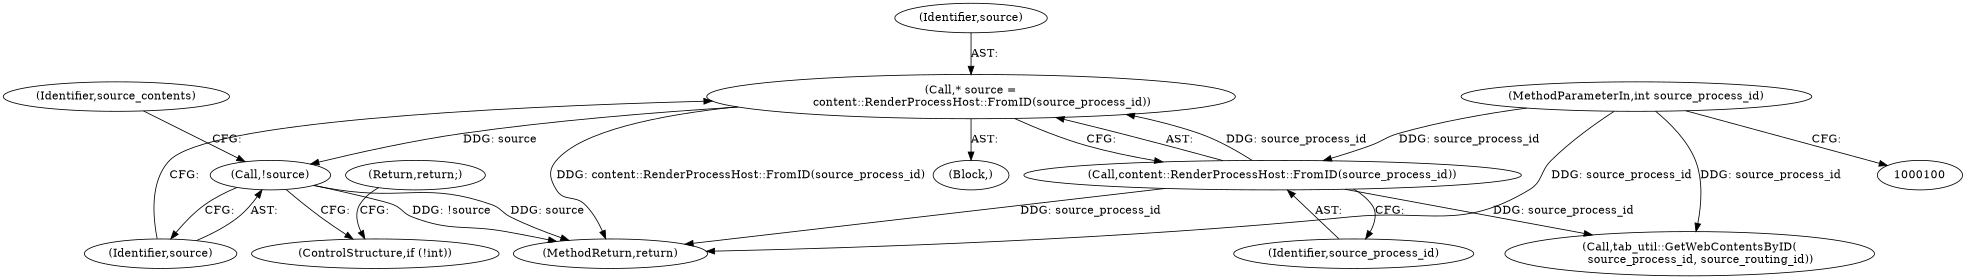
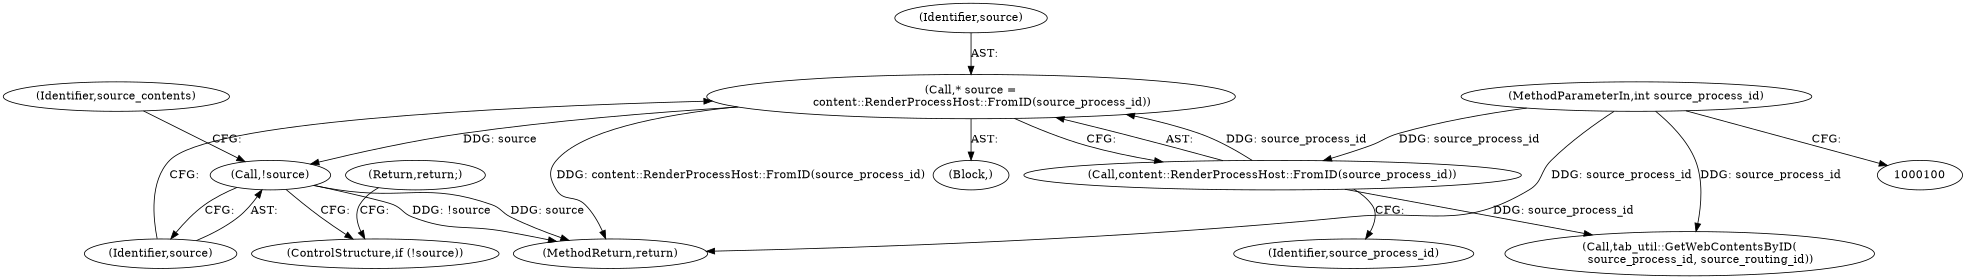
(1313, 214) -> none
(929, 216) -> none
(375, 254) -> (375, 254)
